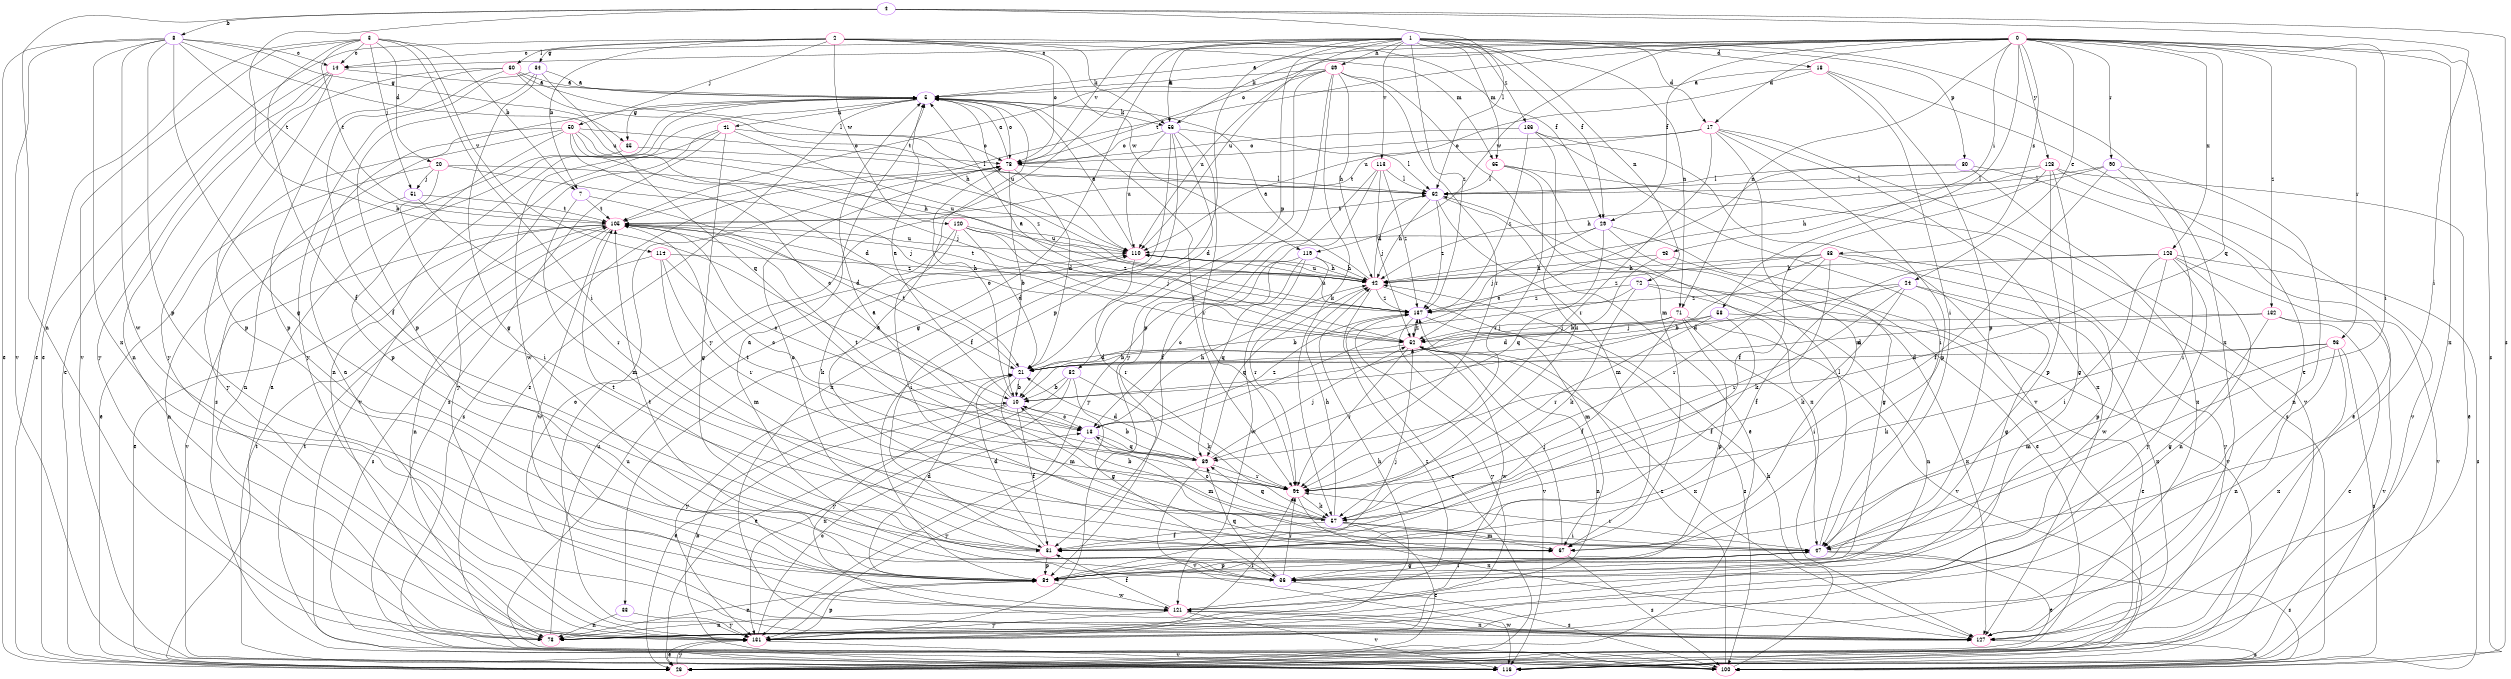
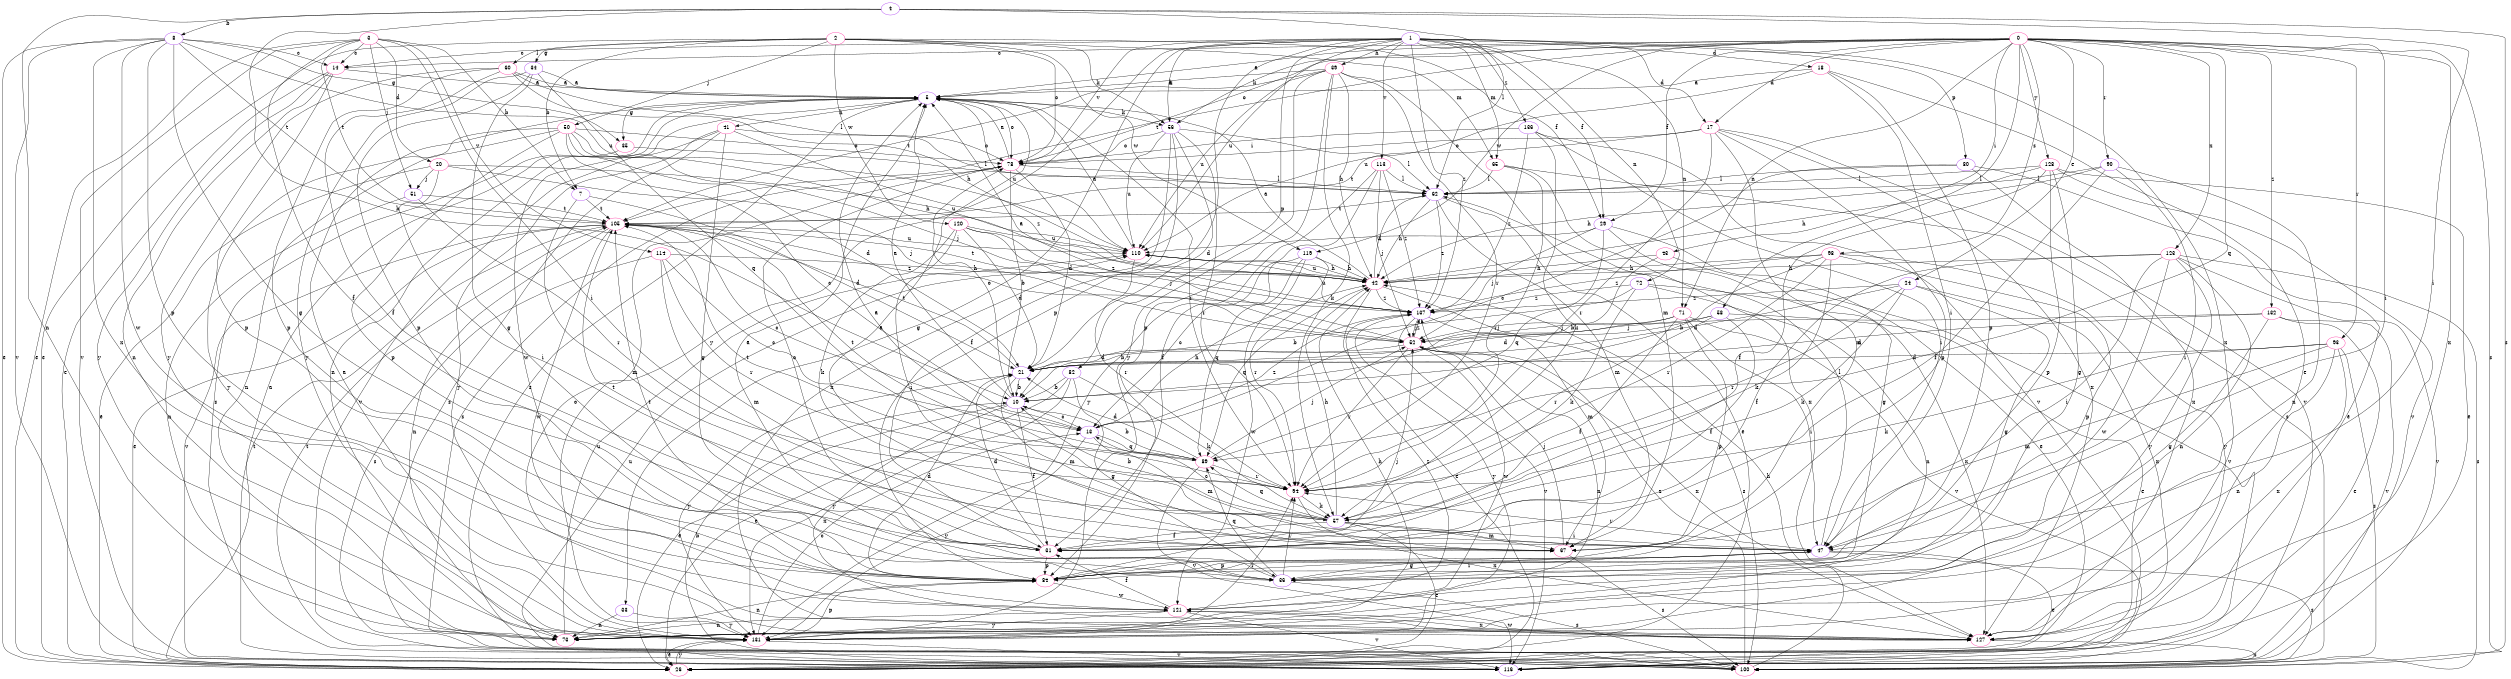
(1252, 146) -> (1252, 146)
(1830, 254) -> (1831, 254)
